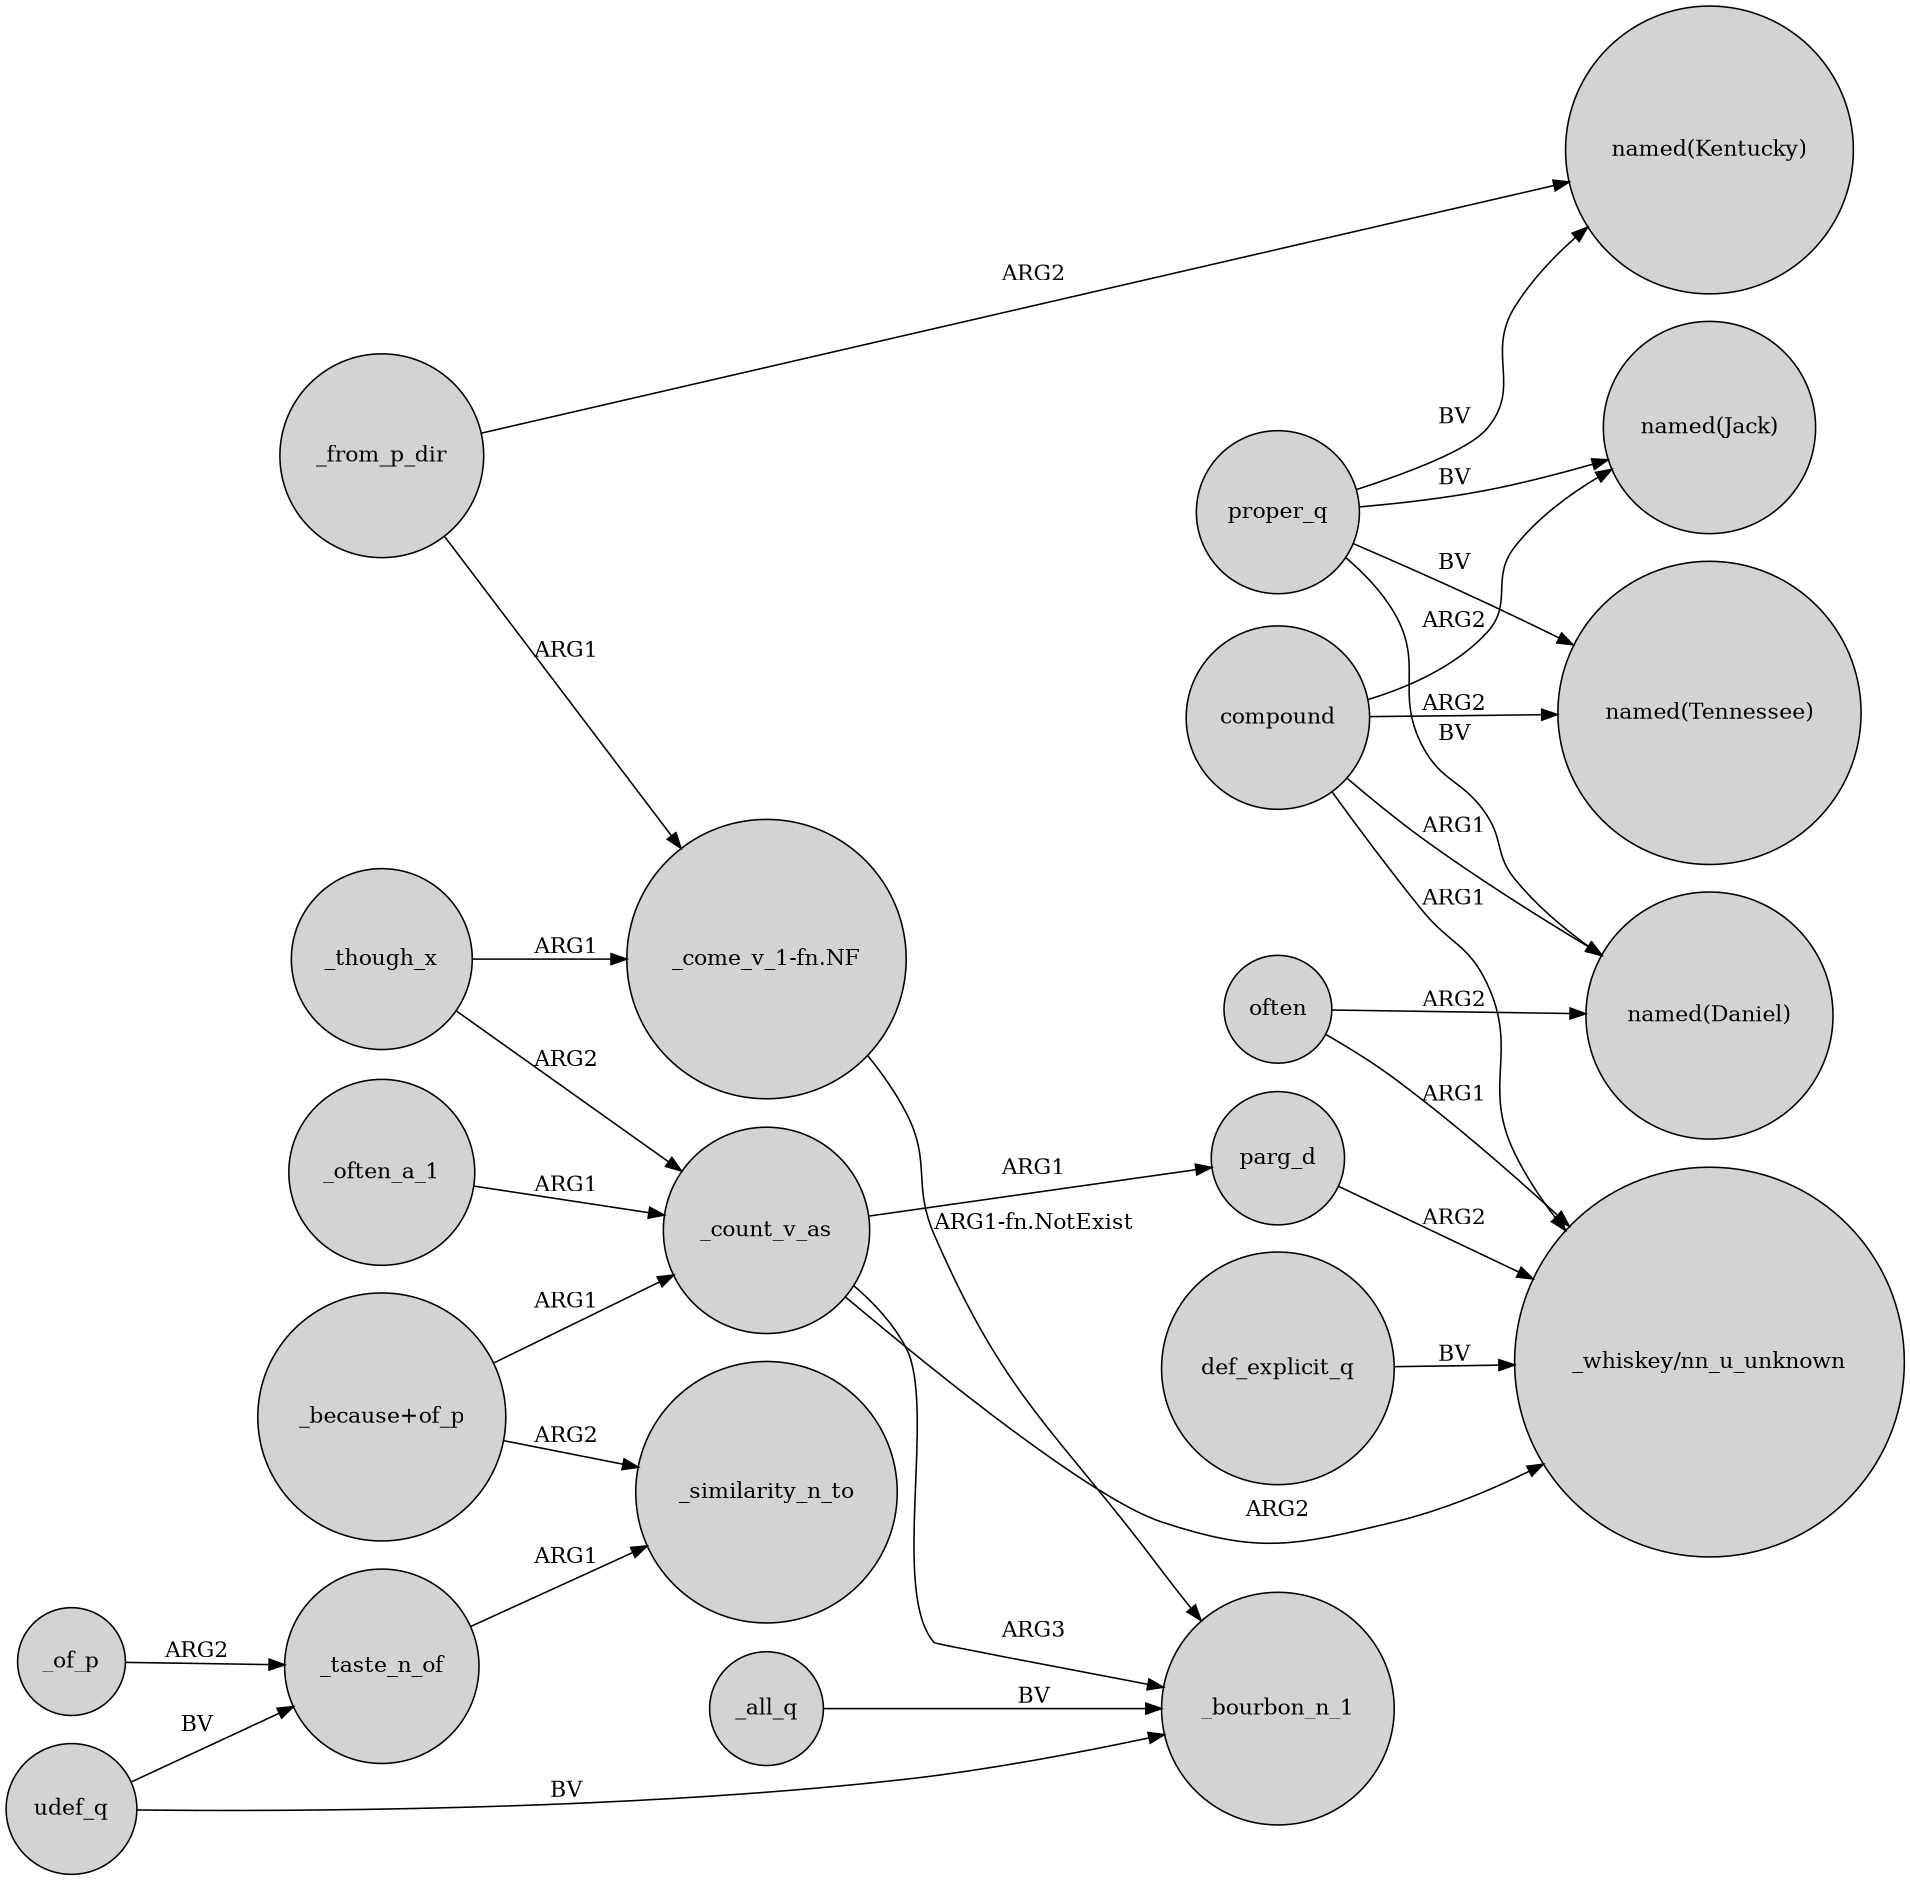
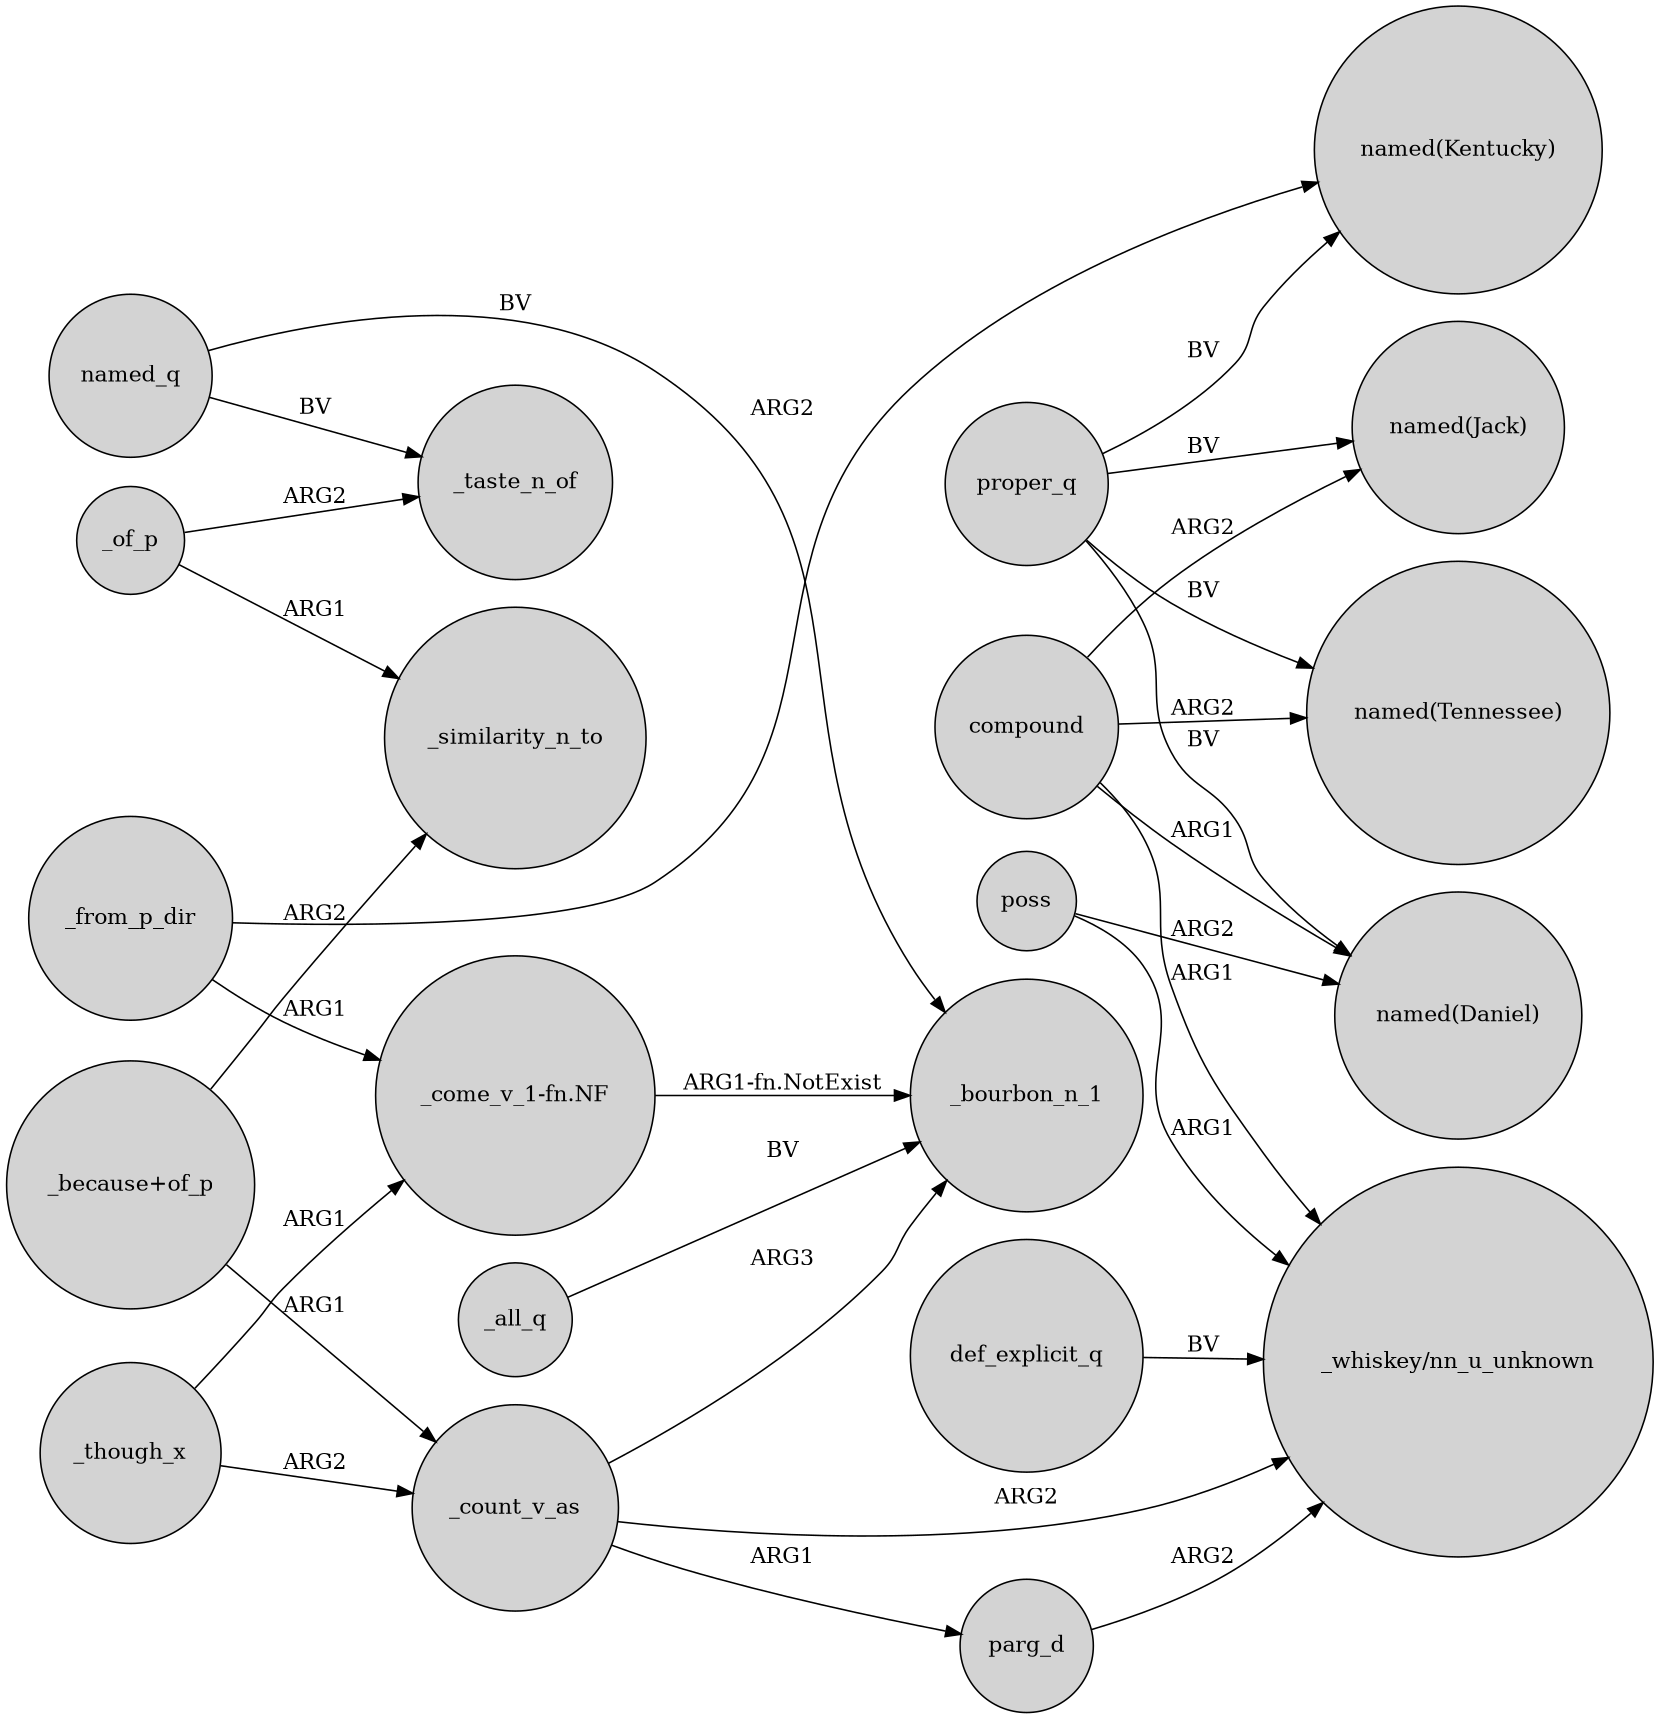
(1278, 1009) -> (1027, 901)
(382, 1172) -> none
(551, 1590) -> (282, 618)
(71, 1809) -> (131, 376)
